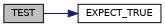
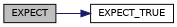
(24, 13) -> (30, 13)
